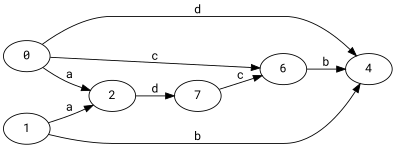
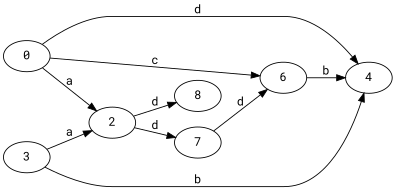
(241, 76) -> (241, 102)
none -> (198, 96)
(27, 129) -> (27, 157)
